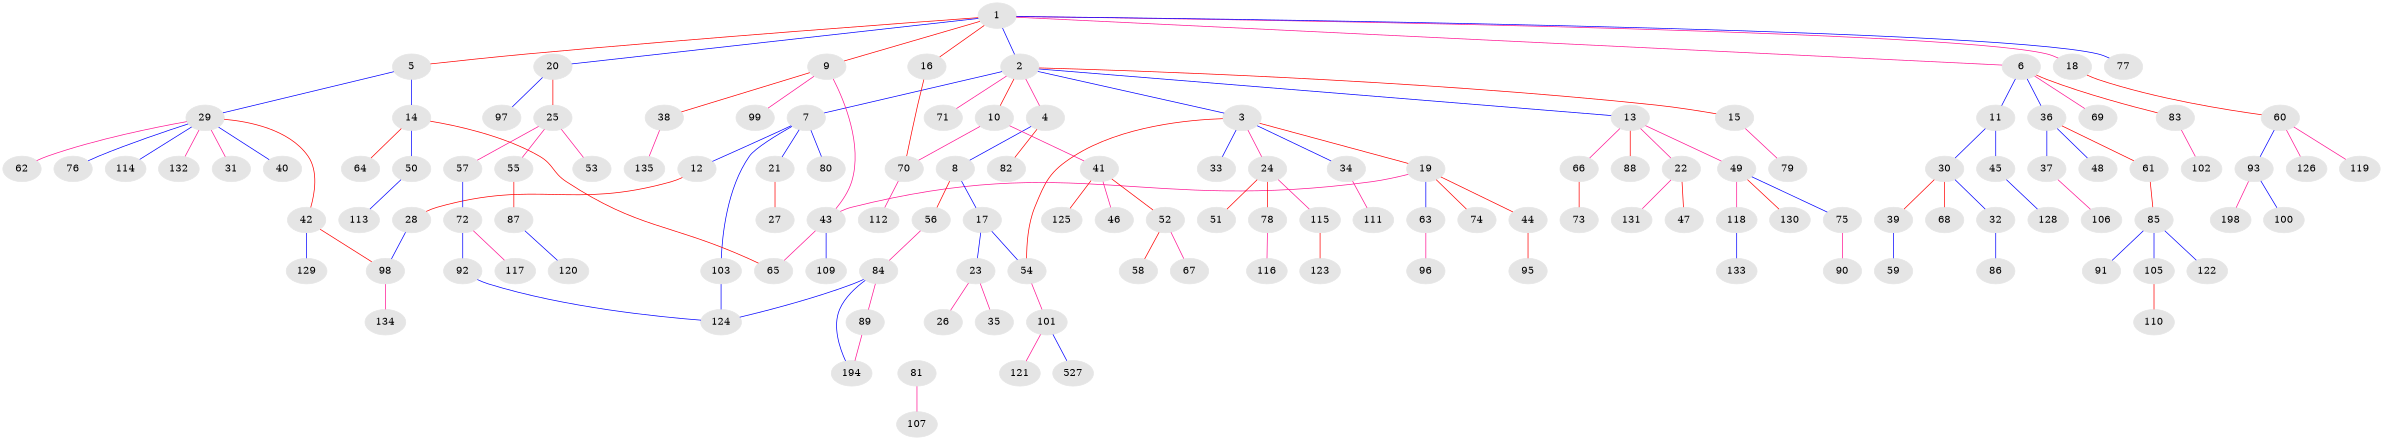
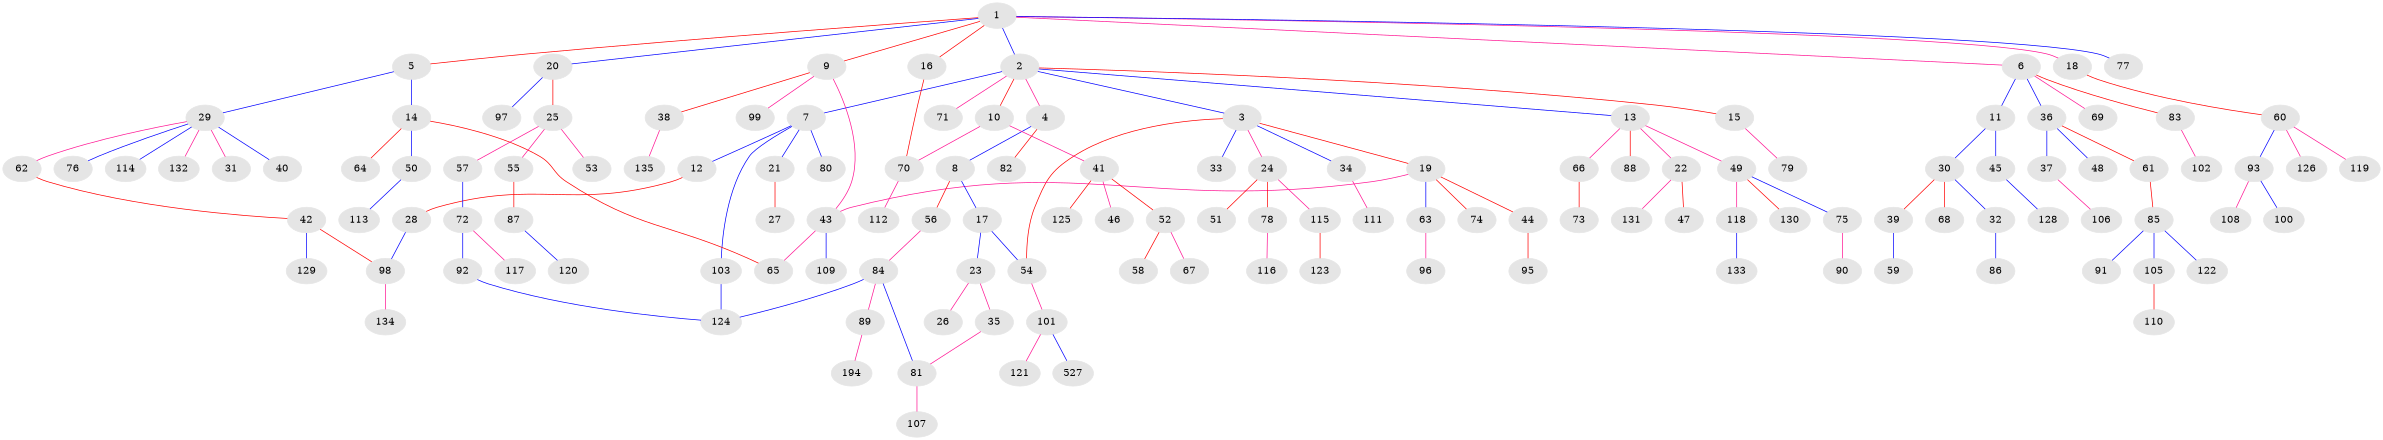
(293, 142) -> (161, 206)
(2231, 220) -> (2231, 220)
(838, 316) -> (898, 322)
none -> (956, 348)
